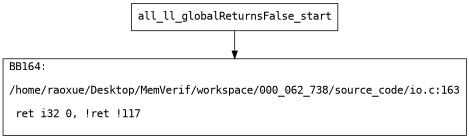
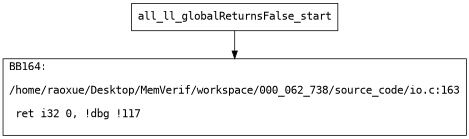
(75, 114) -> (75, 114)
